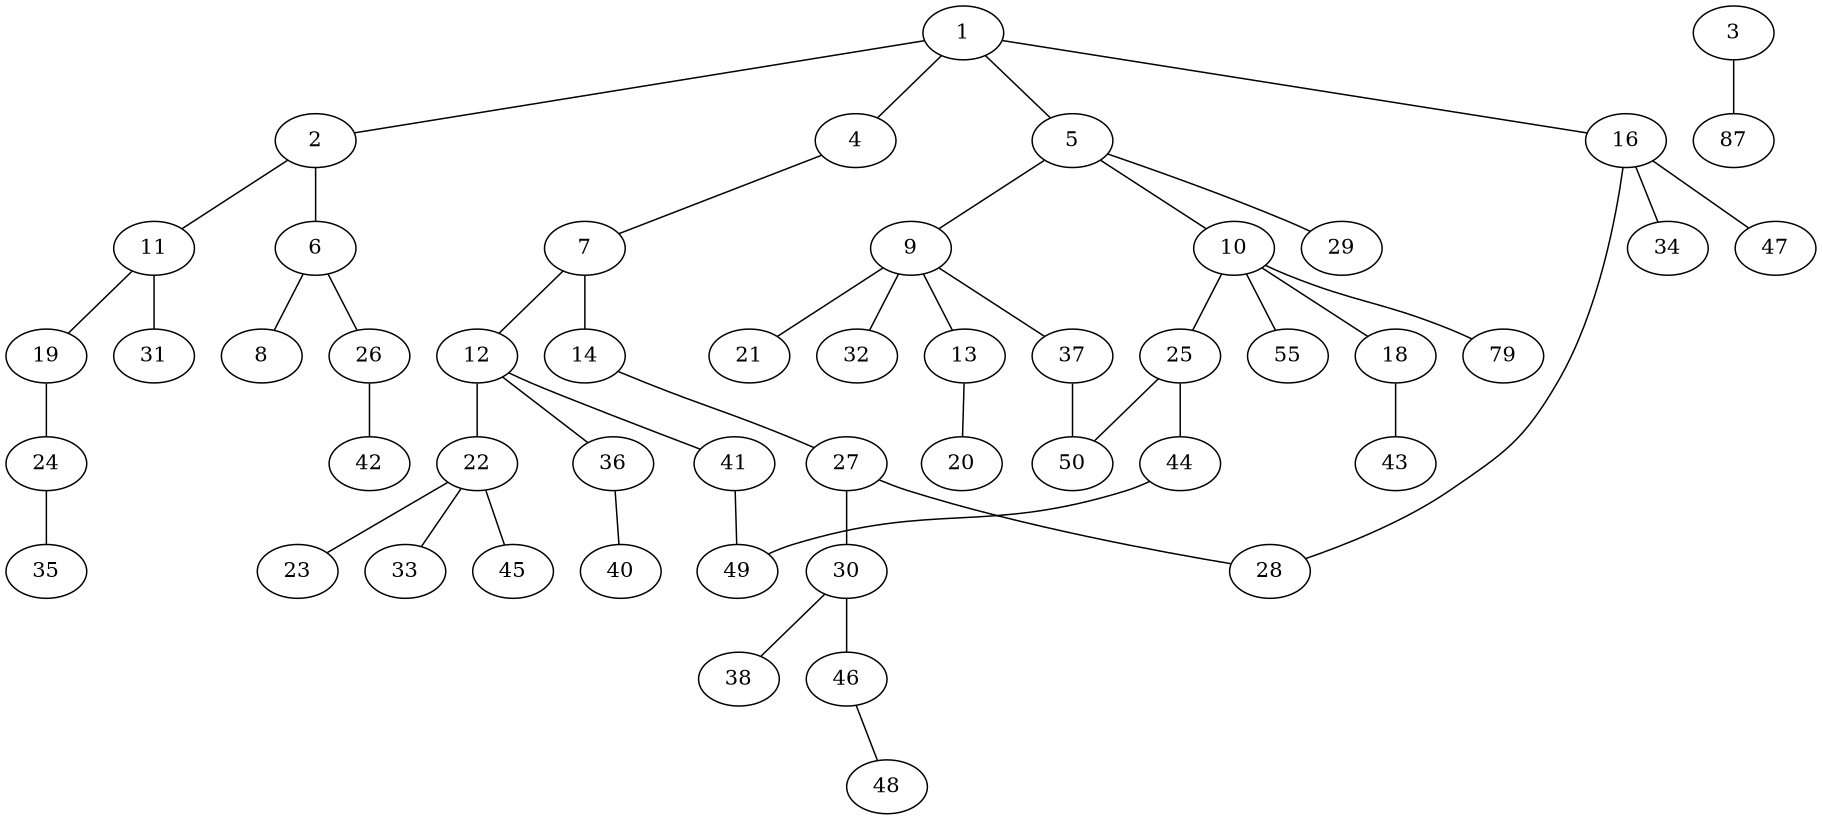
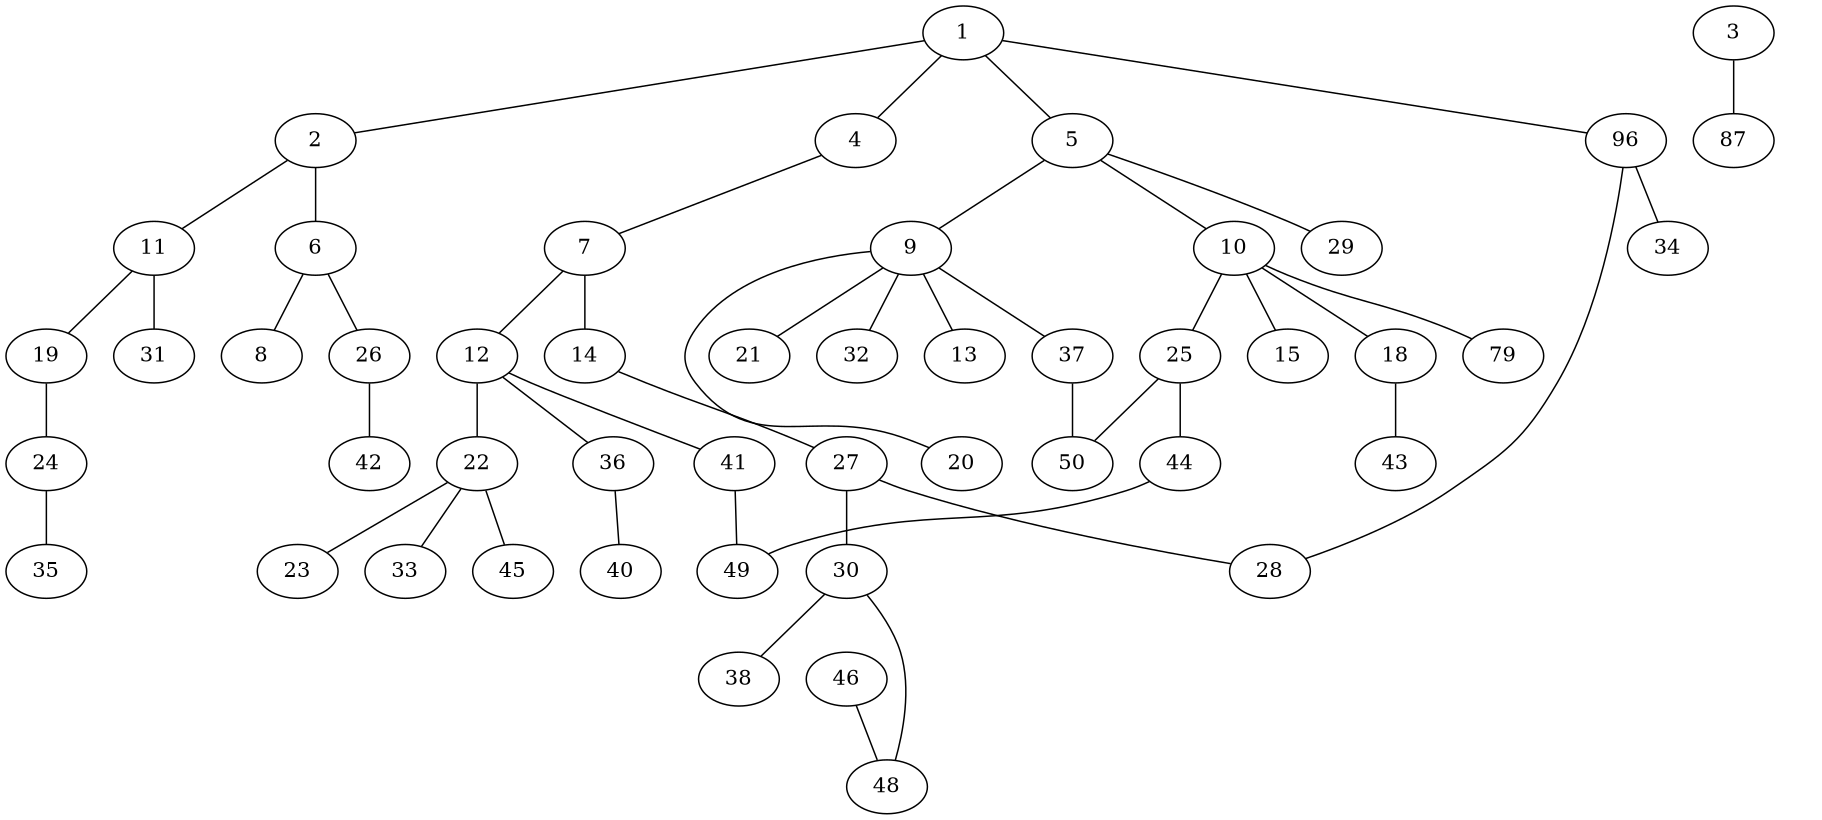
(1626, 141) -> (1626, 141)
(1776, 248) -> none
(1288, 356) -> (1288, 356)
(963, 410) -> (694, 381)
(847, 625) -> (905, 673)
